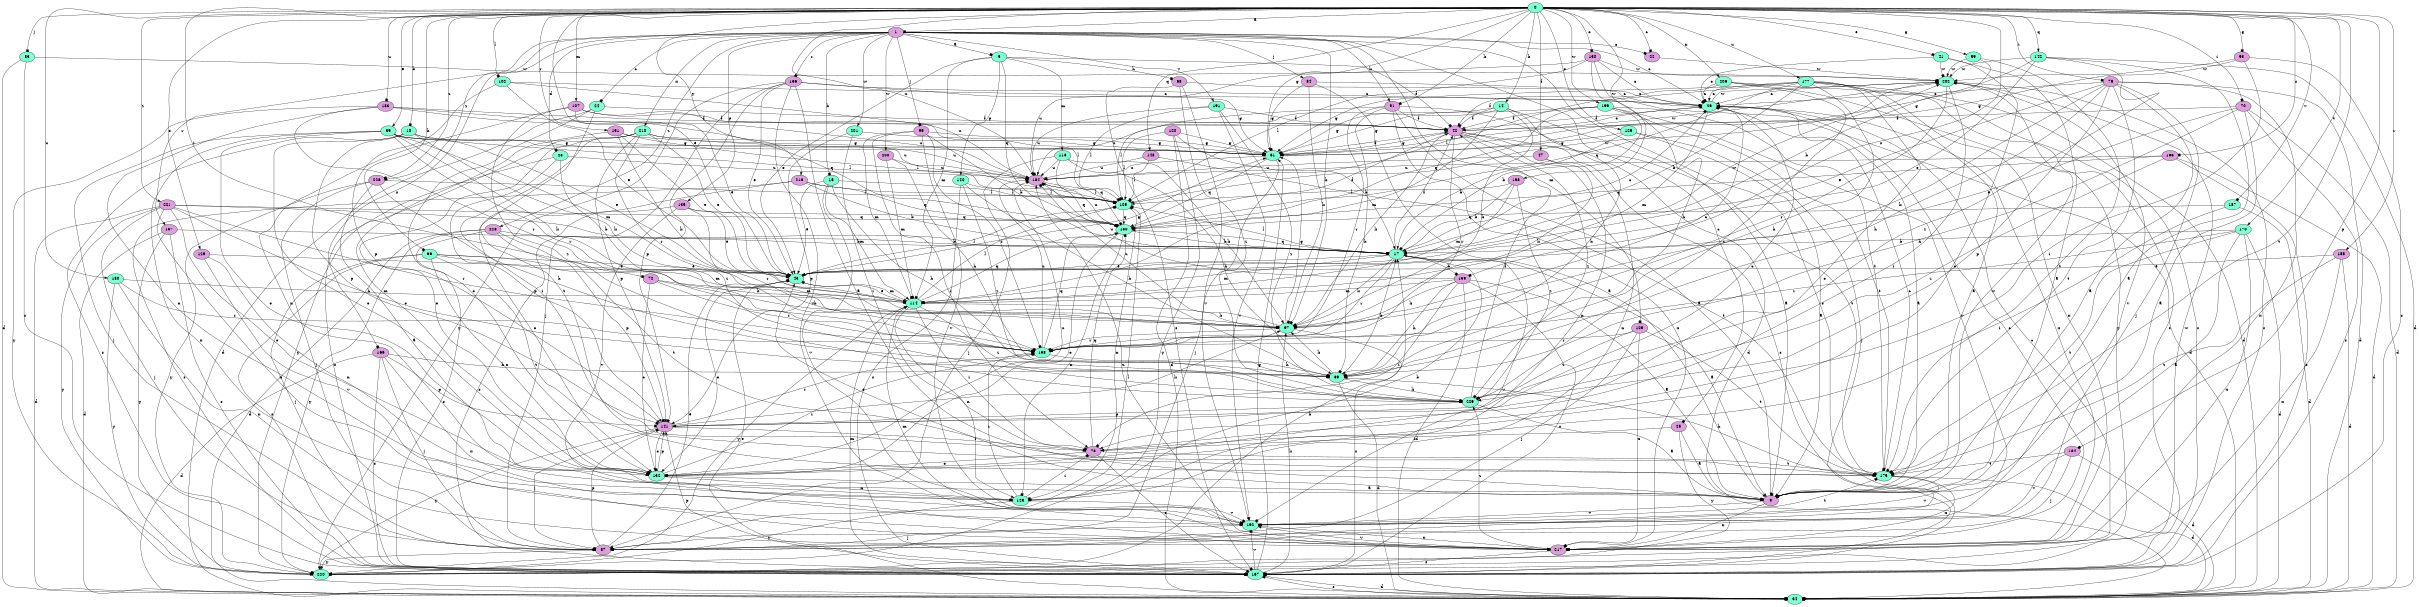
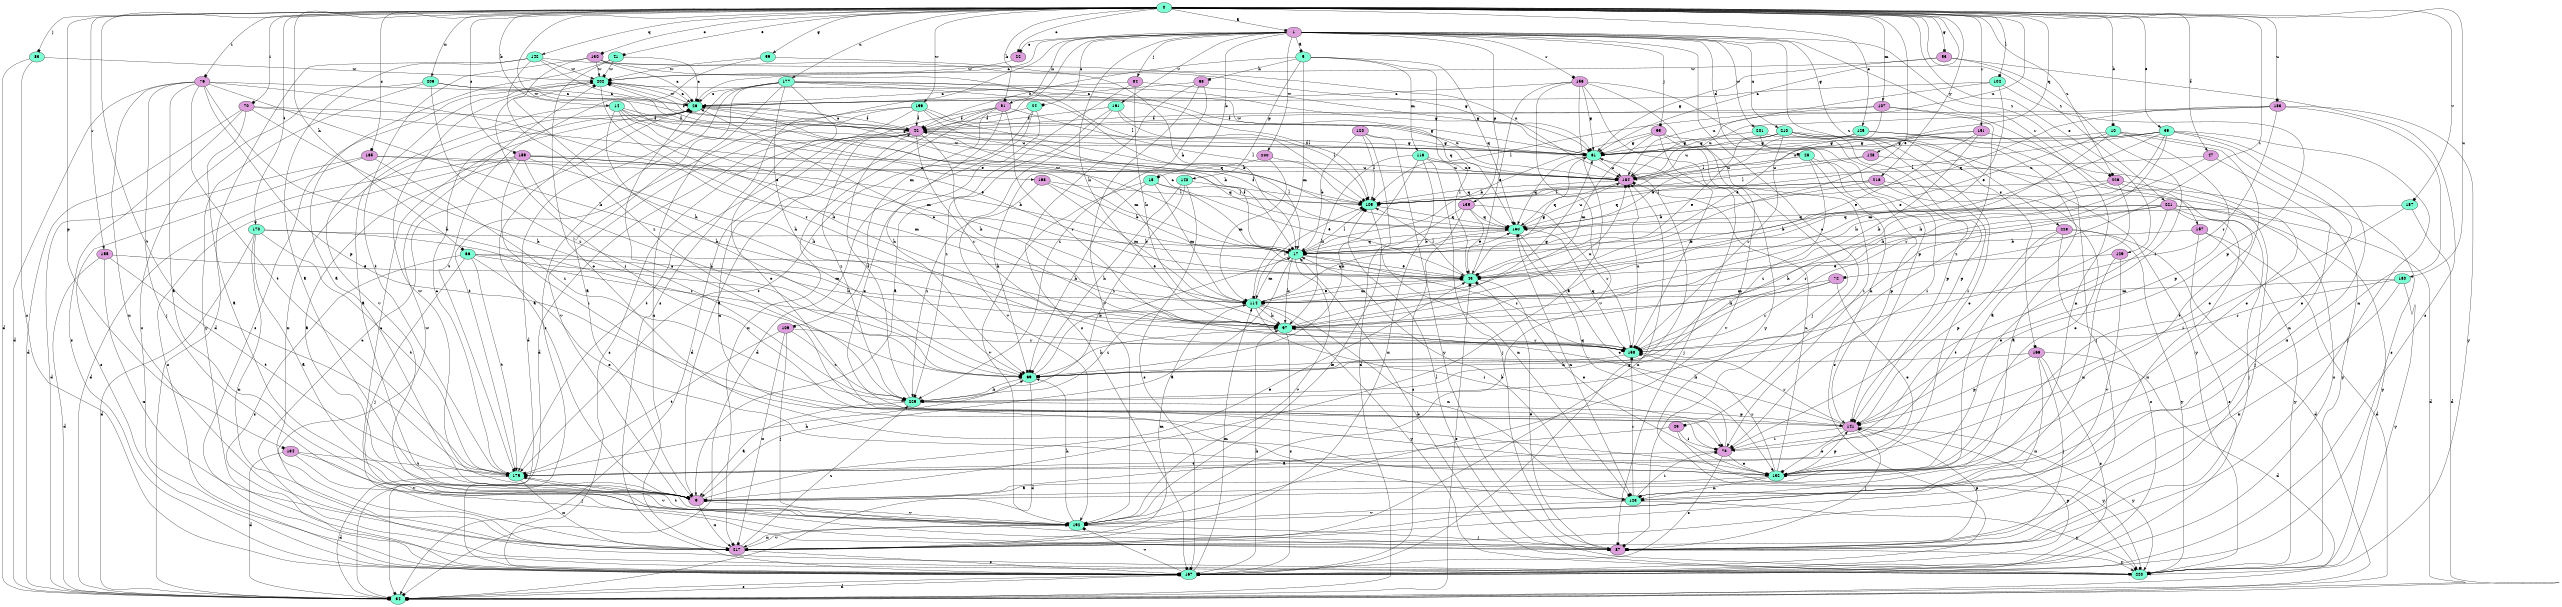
(1439, 264) -> (930, 194)
none -> (1066, 439)
none -> (1229, 512)
